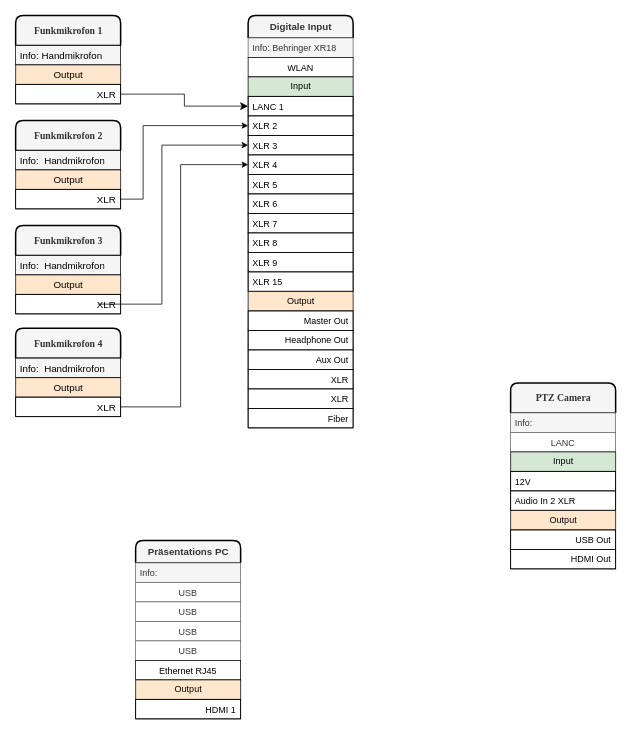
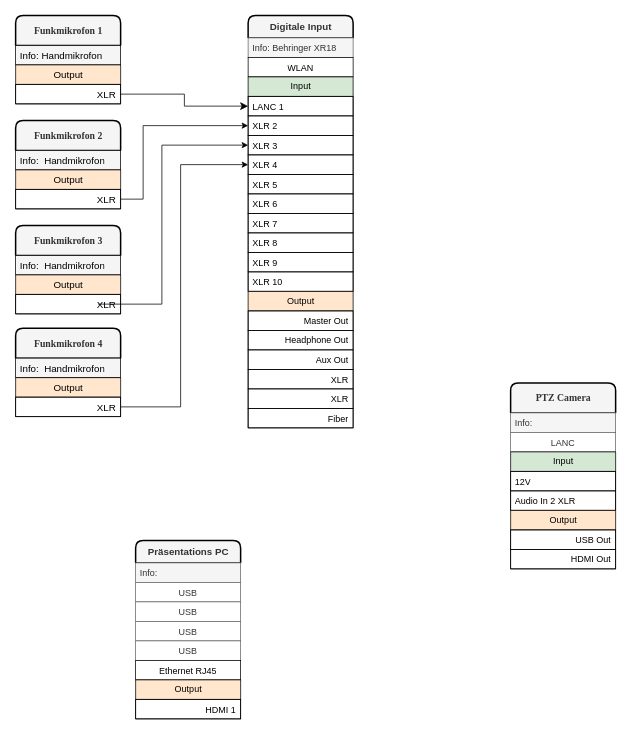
(266, 283) -> (266, 283)
